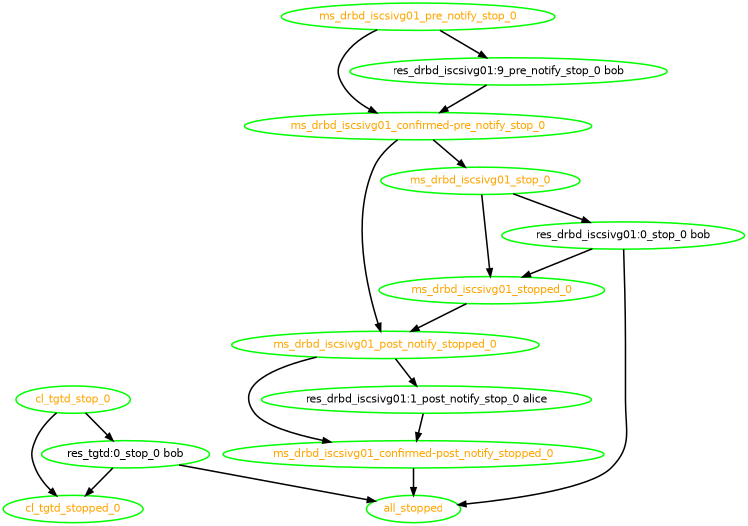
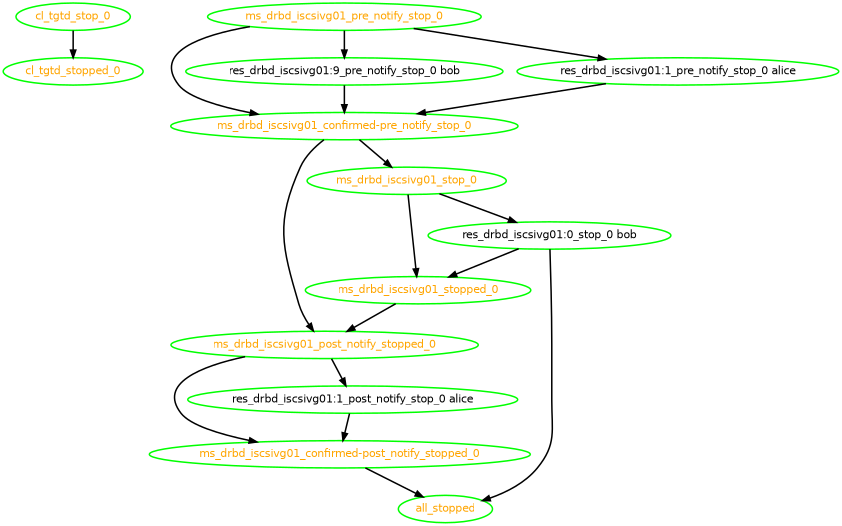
none -> (678, 71)
(126, 454) -> none
